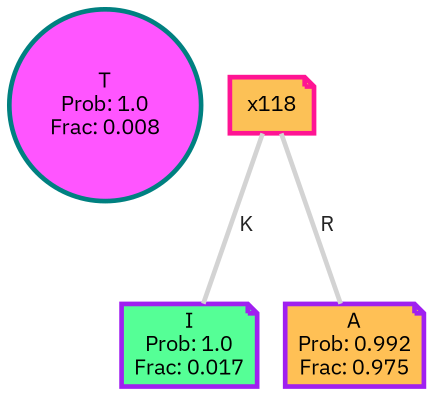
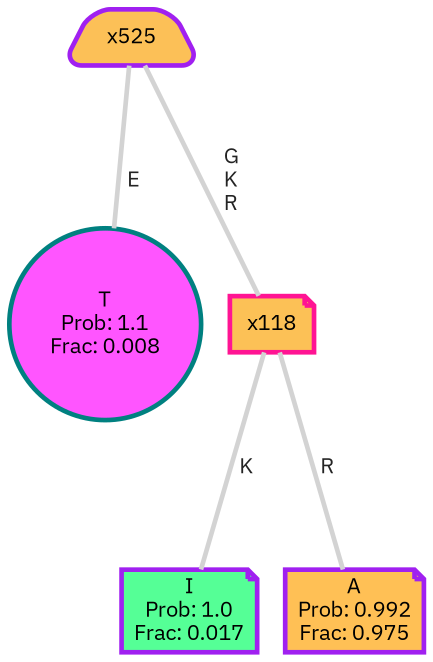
none -> (132, 37)
(105, 105) -> (105, 324)
